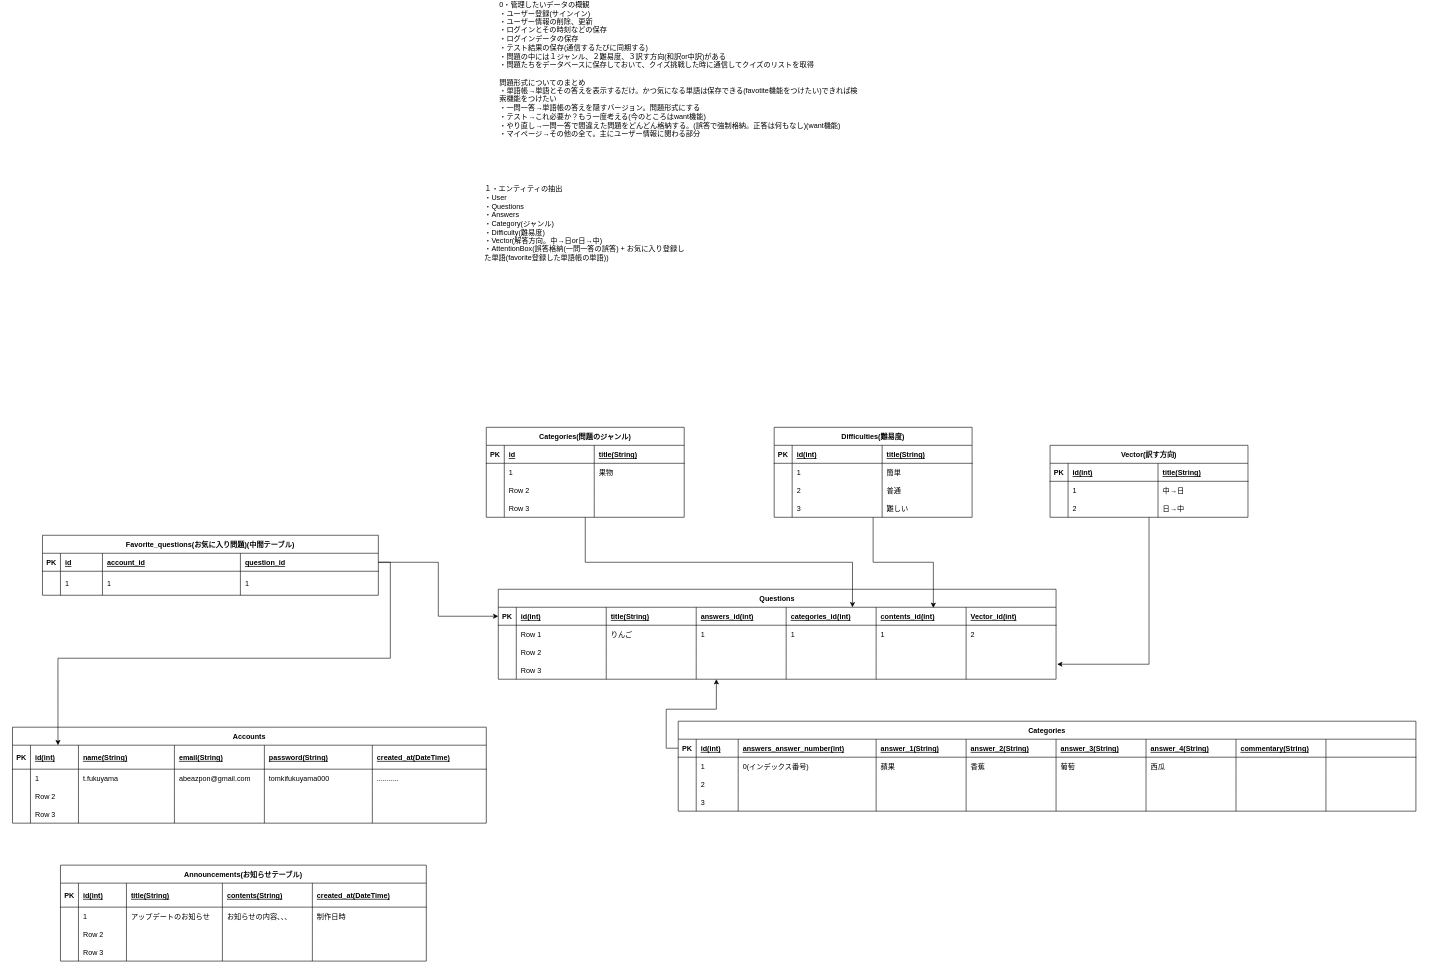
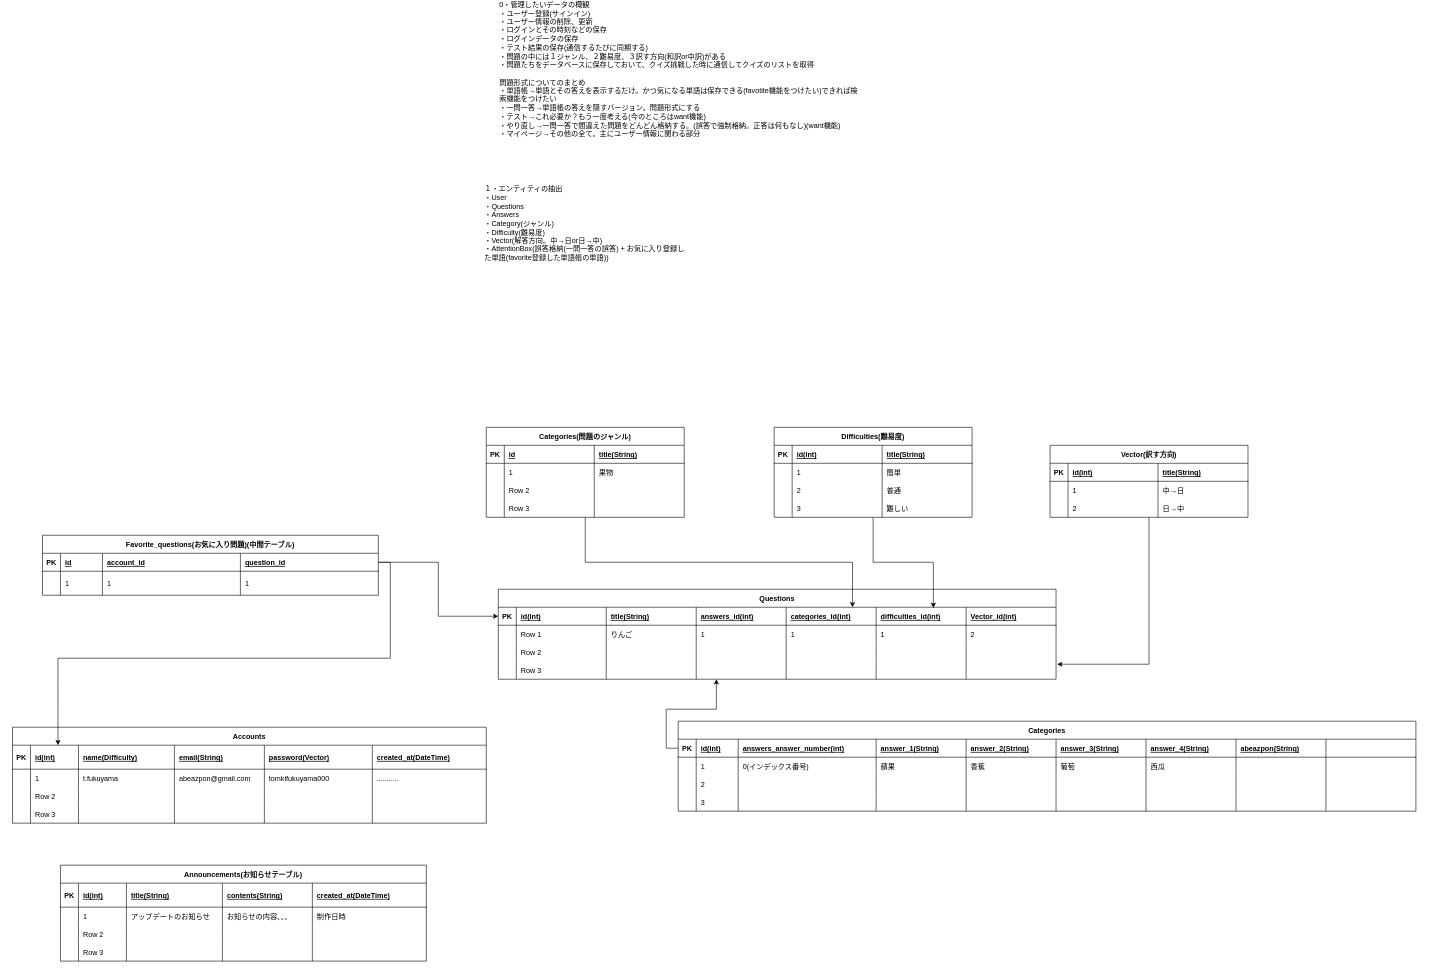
(911, 617) -> (916, 617)
(1276, 749) -> (1272, 749)
(106, 758) -> (112, 758)
(300, 758) -> (301, 758)
